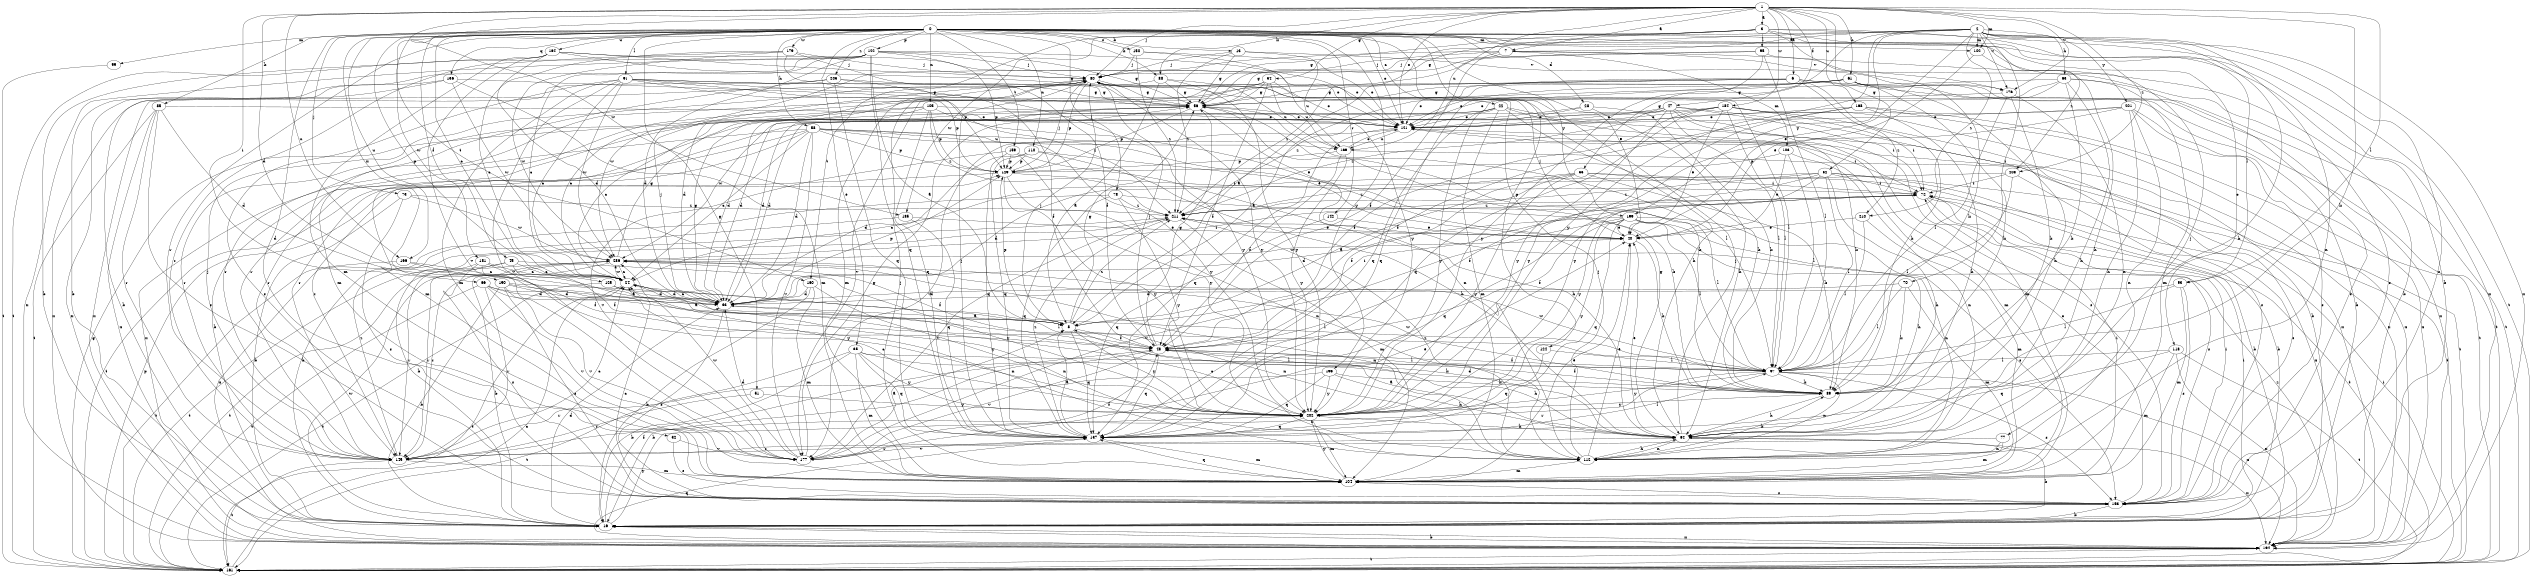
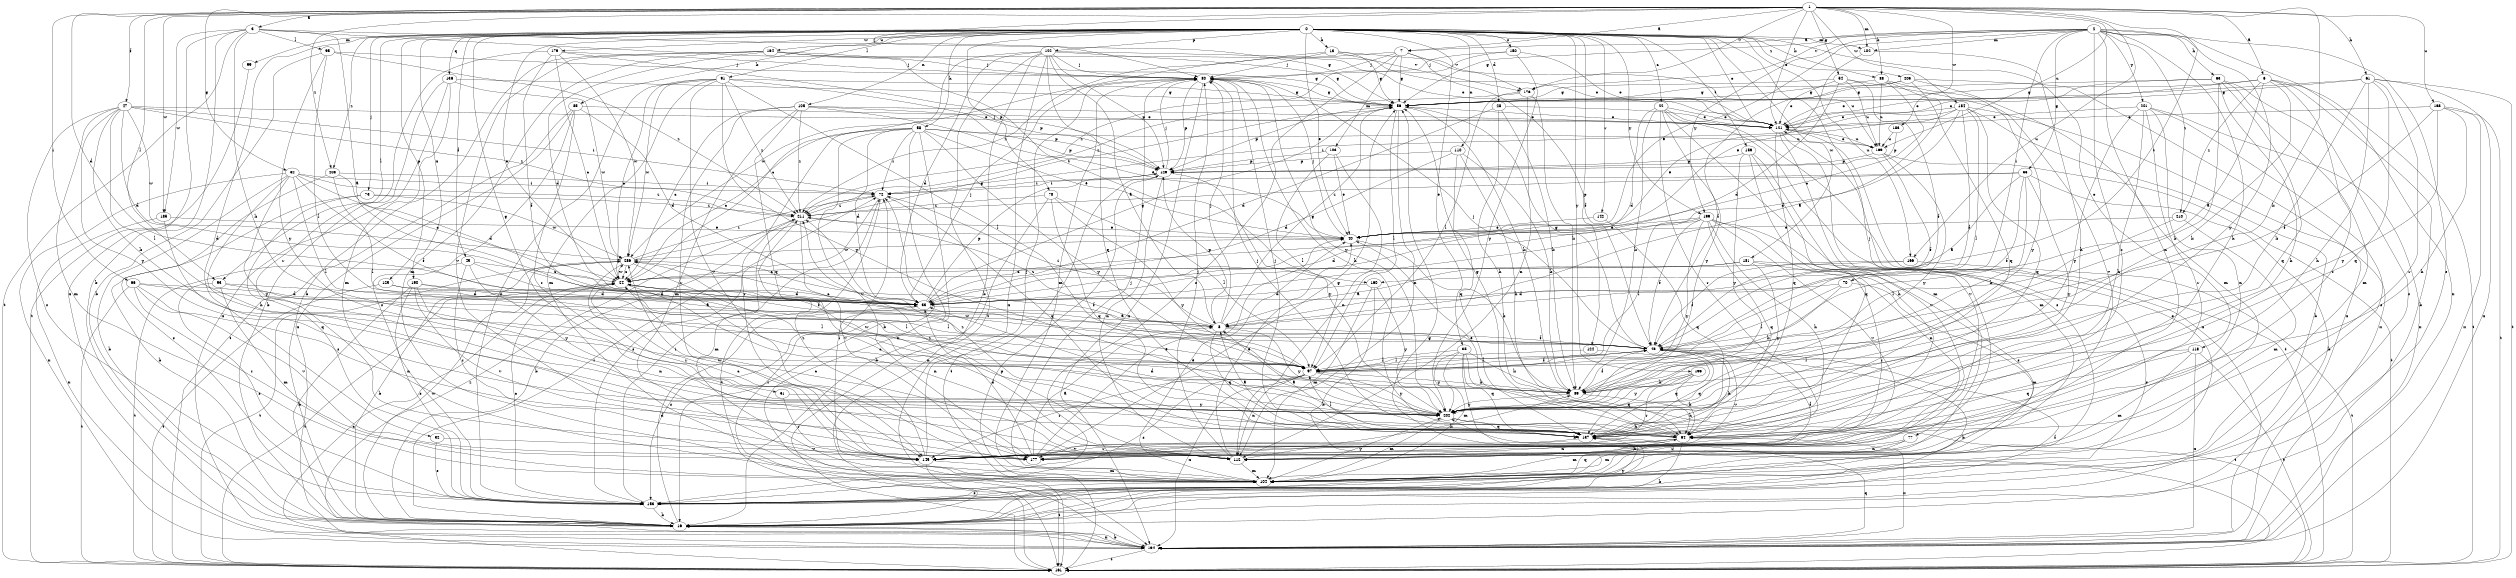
none -> (1896, 128)
